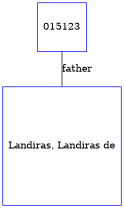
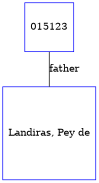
(62, 146) -> (49, 133)
